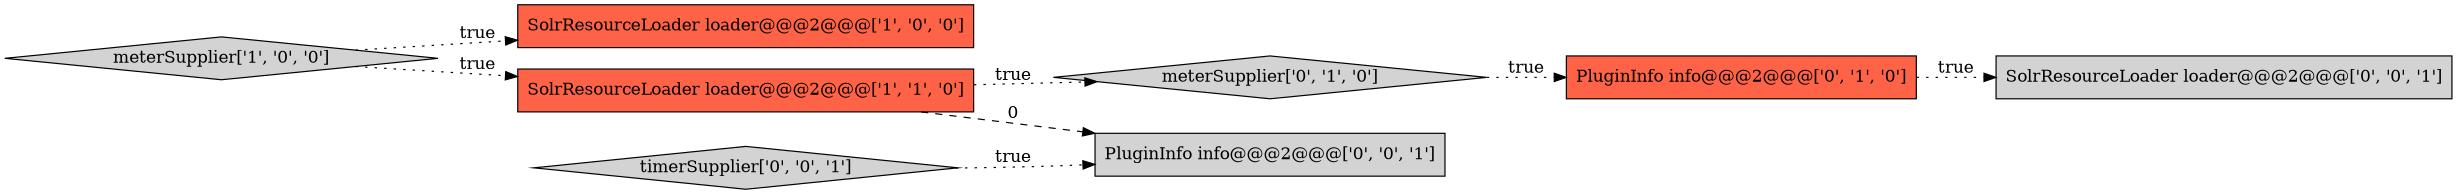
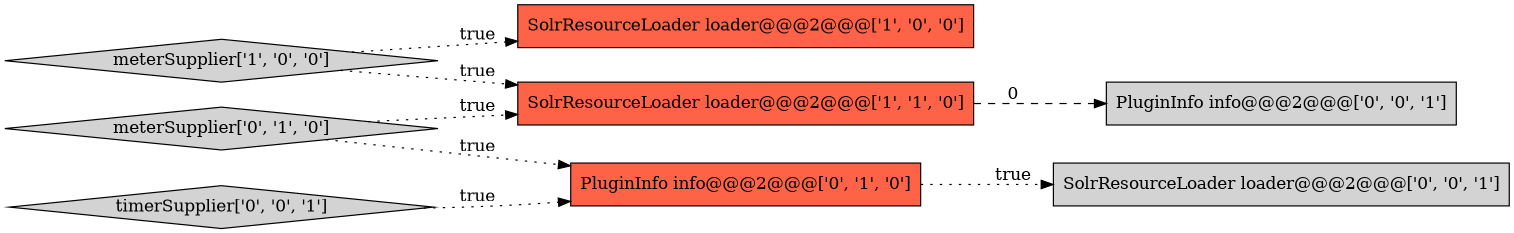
(1029, 83) -> (437, 118)
(1019, 167) -> (491, 206)
